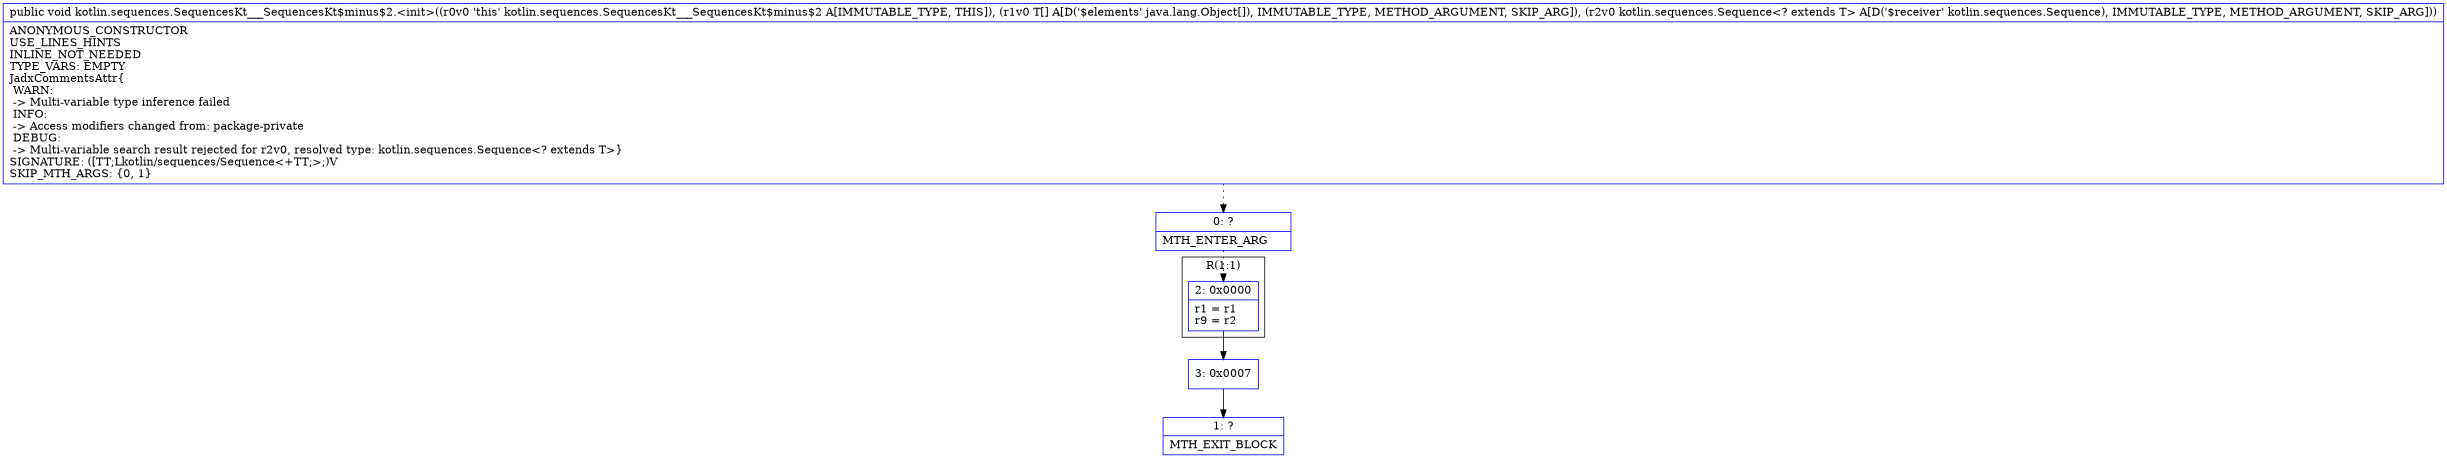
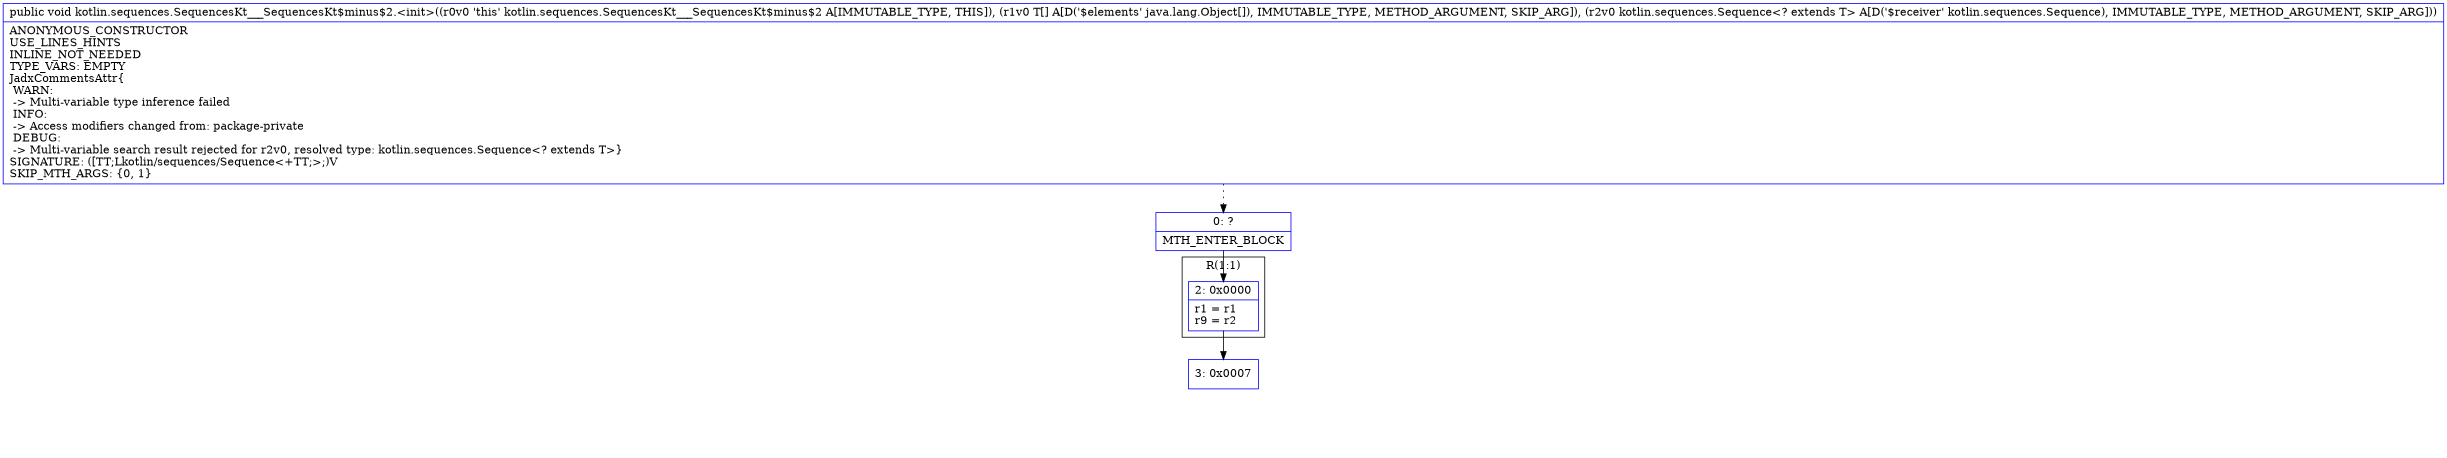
(1215, 241) -> (1223, 241)
(1223, 262) -> (1223, 262)
(1223, 436) -> none
